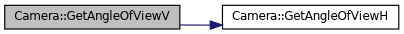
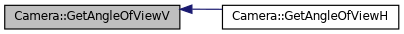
(195, 25) -> (207, 9)
